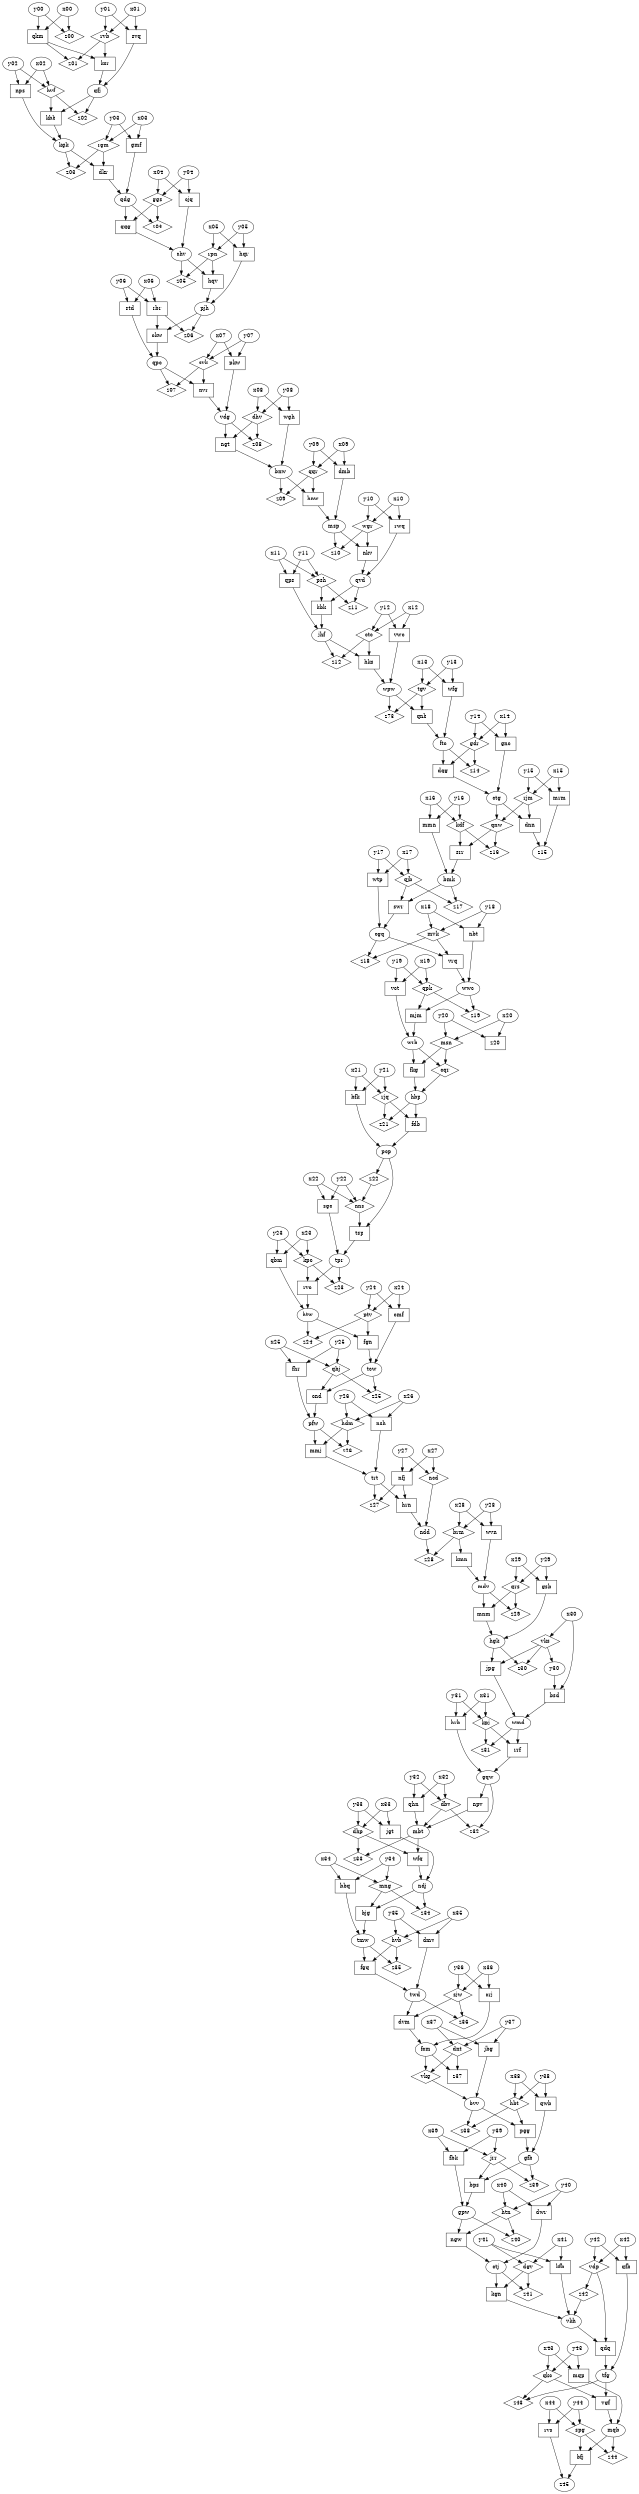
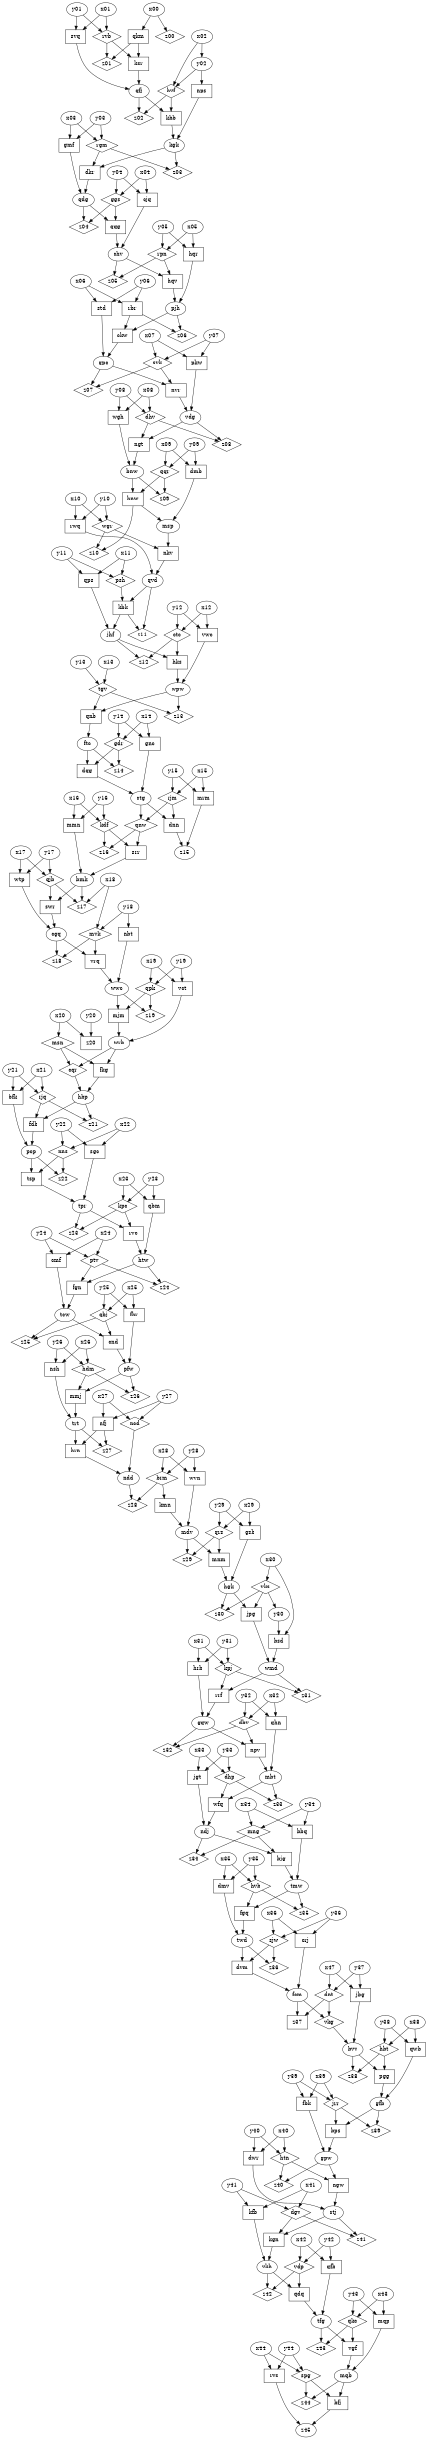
(39, 9) -> none
(33, 75) -> (202, 48)
(335, 538) -> (126, 532)
(336, 593) -> (132, 621)
(453, 689) -> none
(389, 717) -> (179, 717)
(447, 919) -> (97, 893)
(445, 1028) -> none
(368, 1191) -> (63, 1164)
(434, 1816) -> (249, 1734)
(432, 2022) -> (330, 1968)
(578, 2306) -> (267, 2279)
